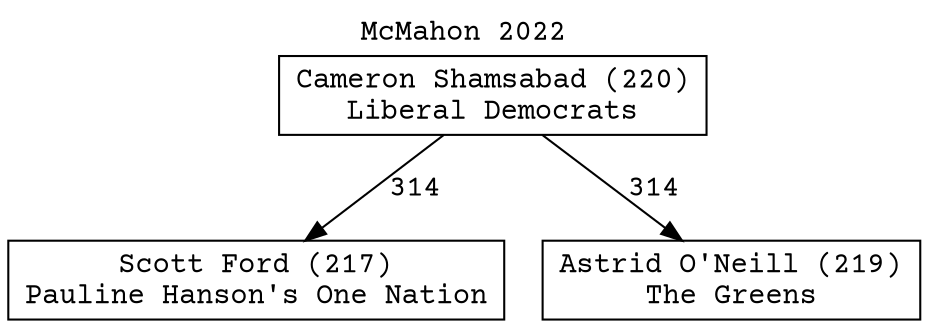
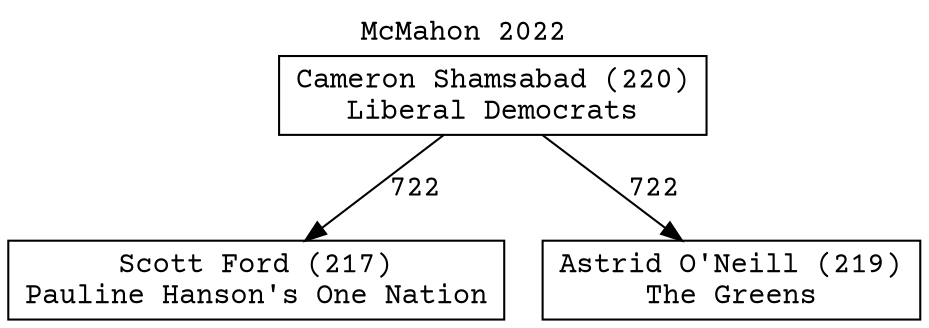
(415, 188) -> (415, 188)
(654, 188) -> (654, 188)
